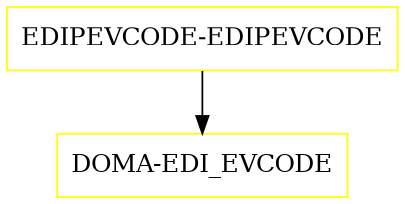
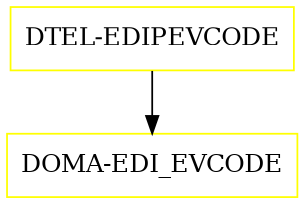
(202, 39) -> (152, 39)
